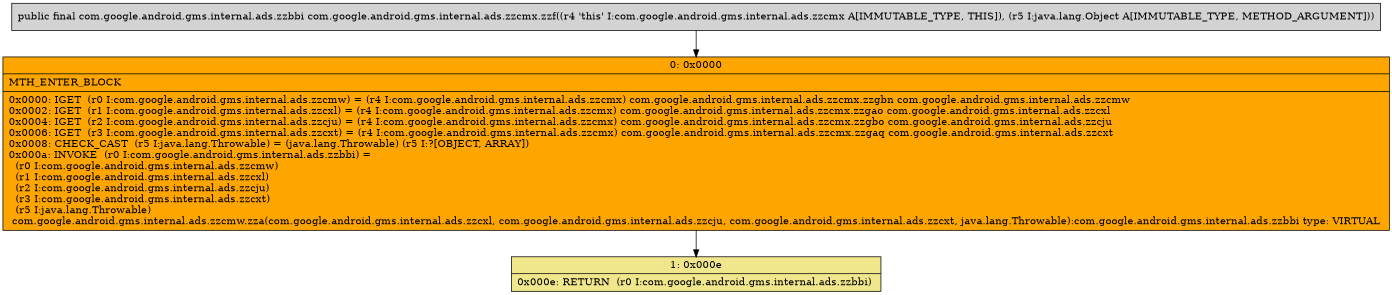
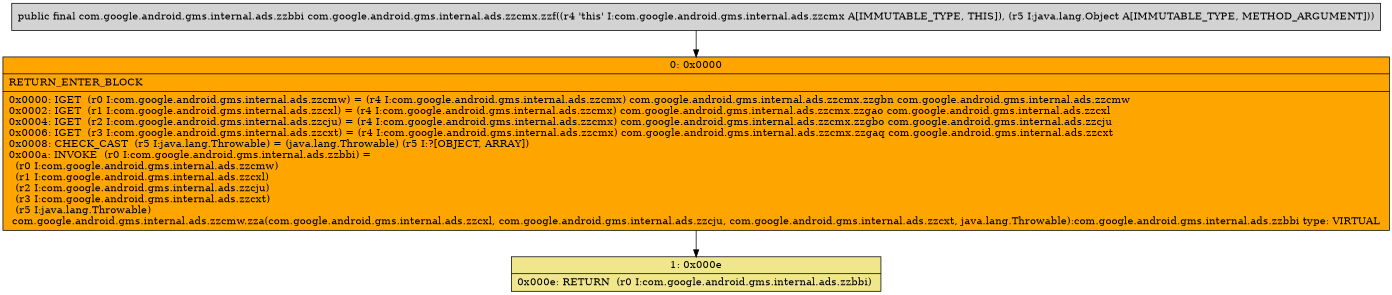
(65, 82) -> (76, 82)
